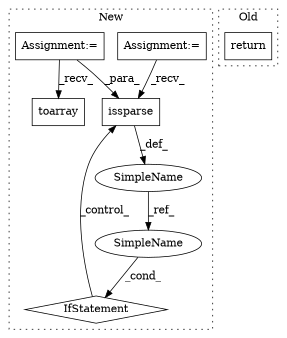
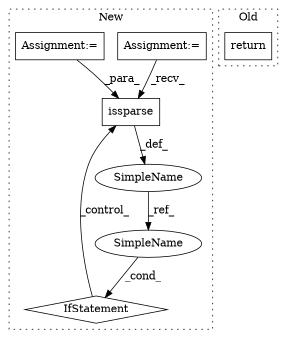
(58, 112) -> none
